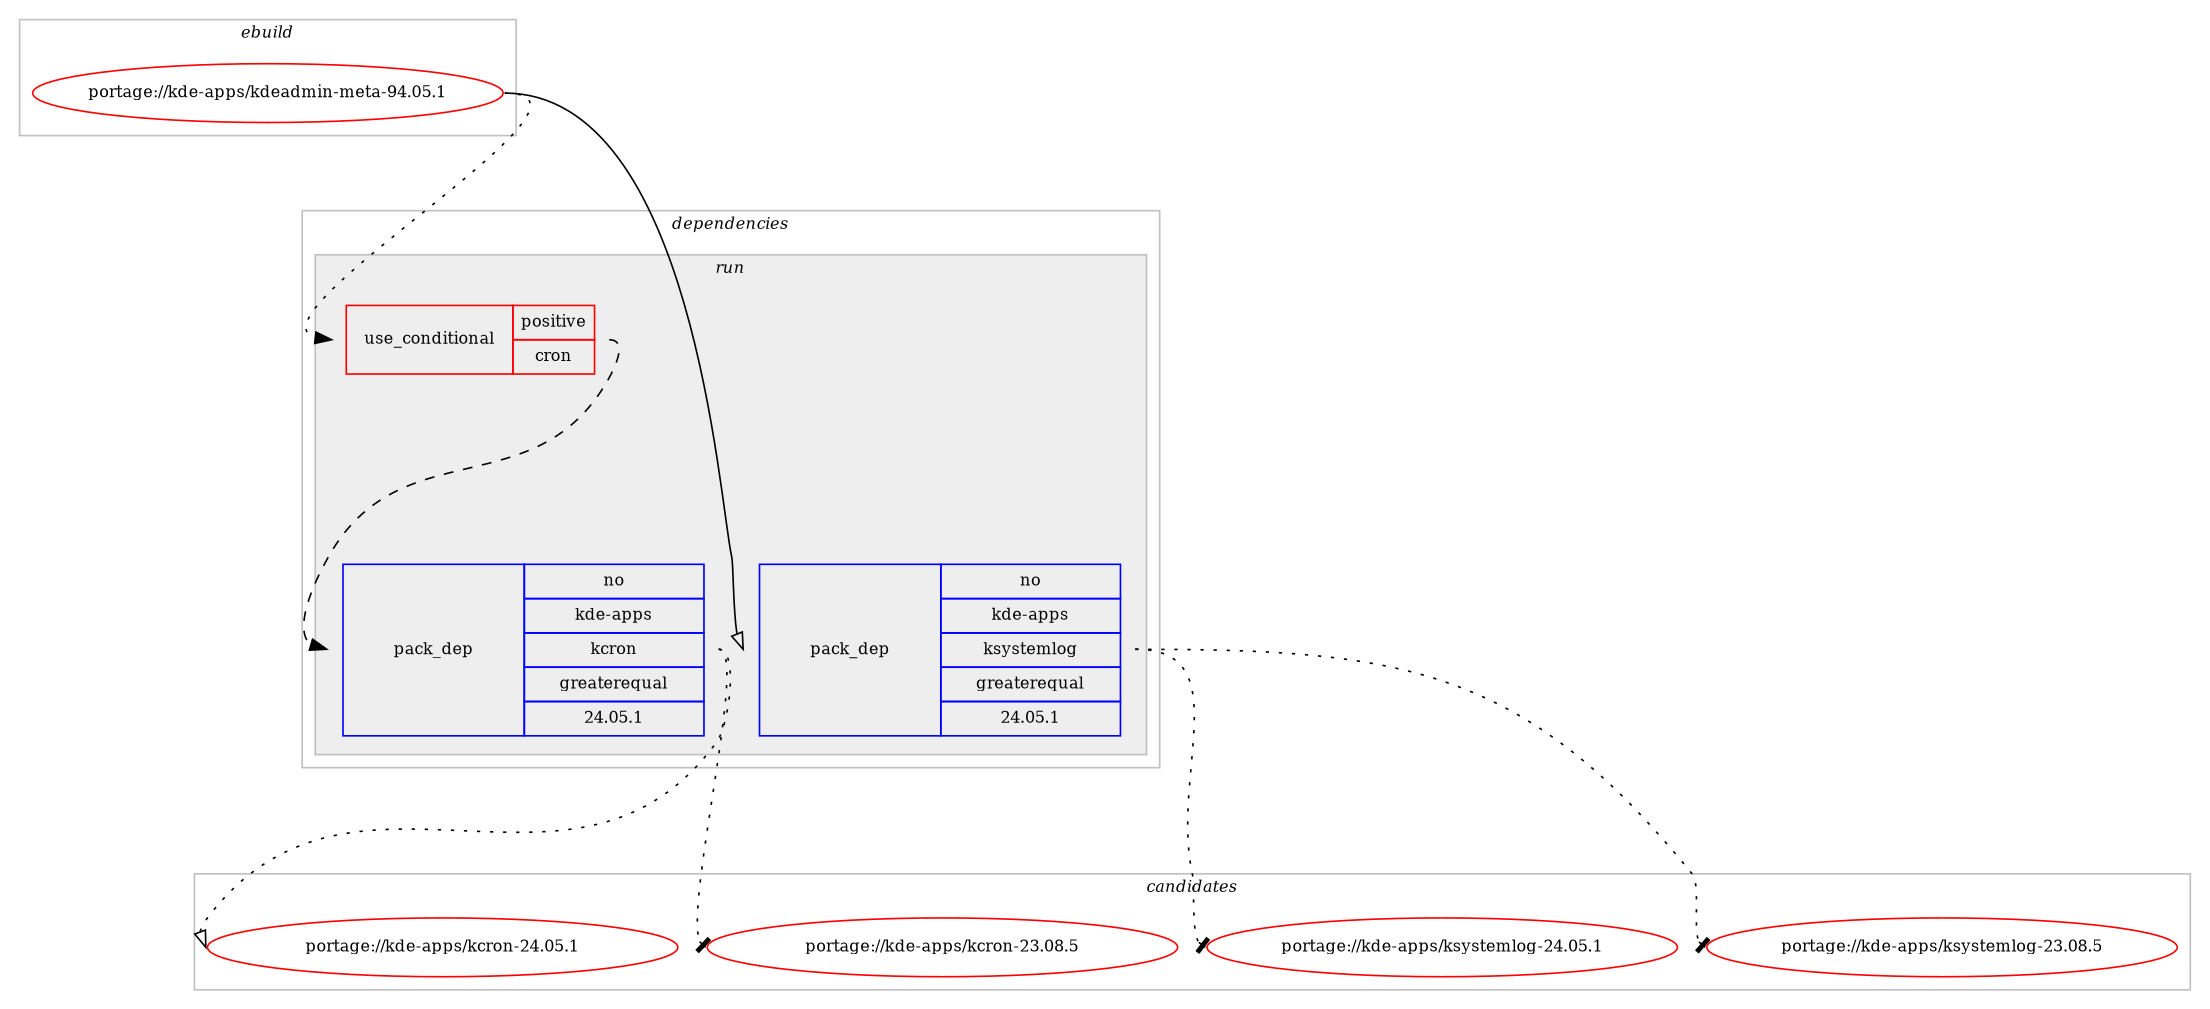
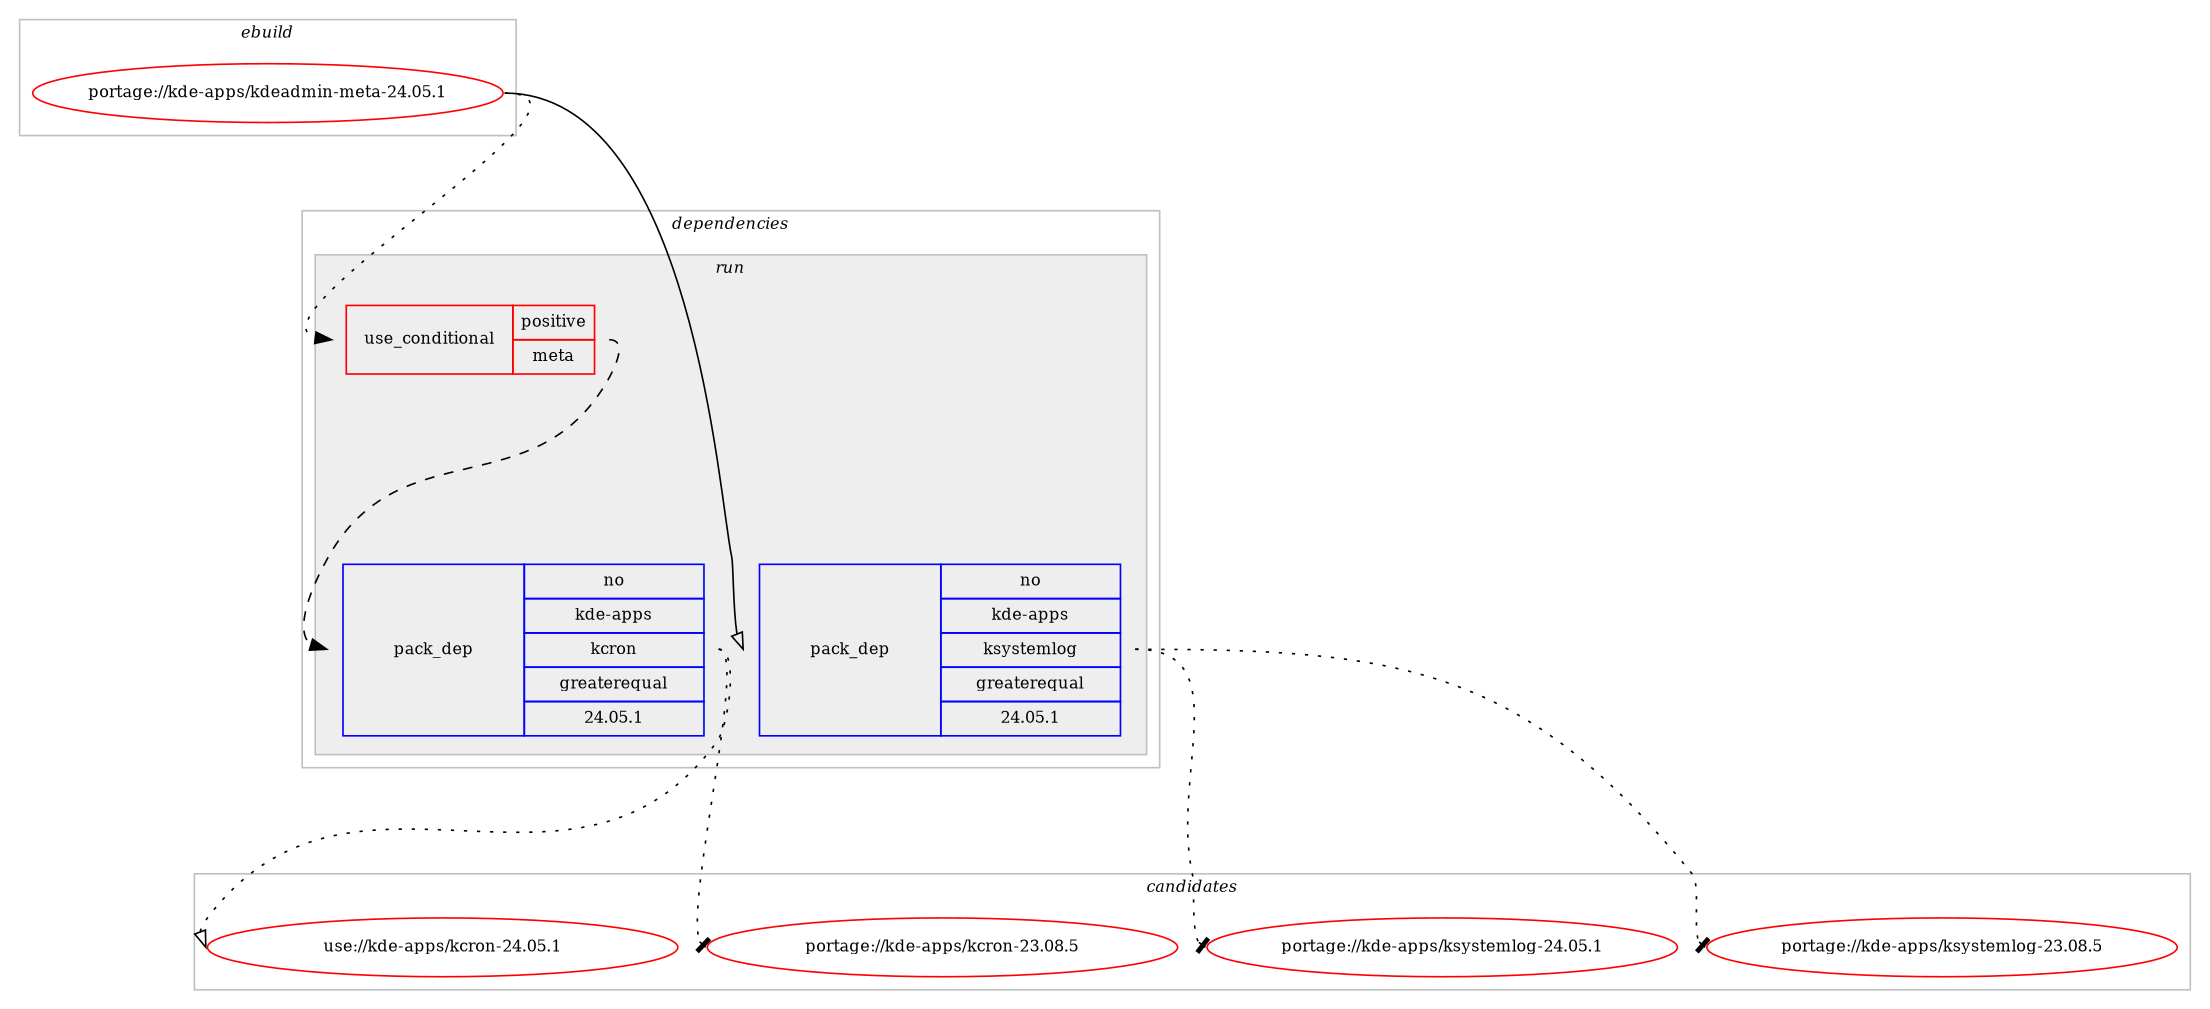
(268, 93) -> (268, 93)
(554, 356) -> (554, 356)
(443, 947) -> (443, 947)
